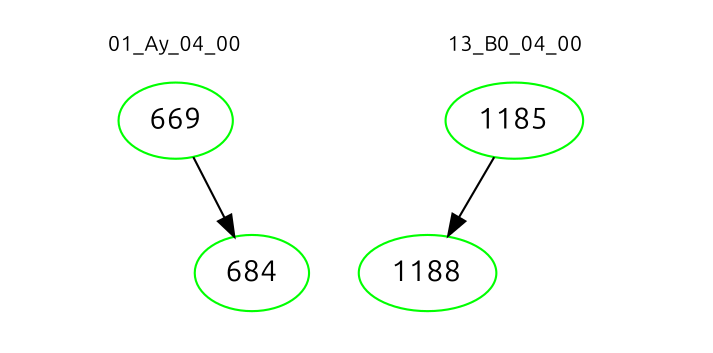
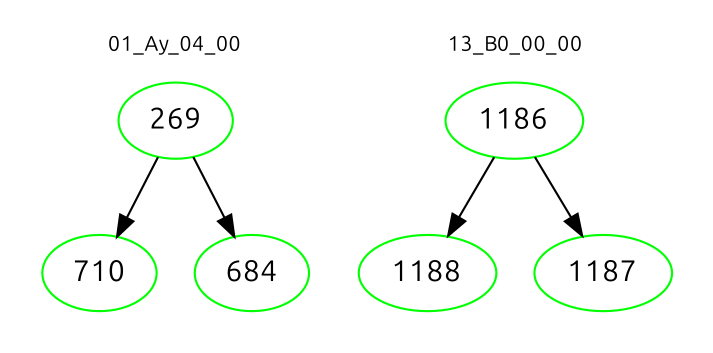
(515, 46) -> (515, 46)
(176, 121) -> (176, 121)
(514, 121) -> (514, 121)
none -> (99, 273)
none -> (603, 273)
